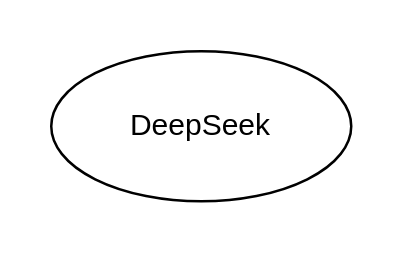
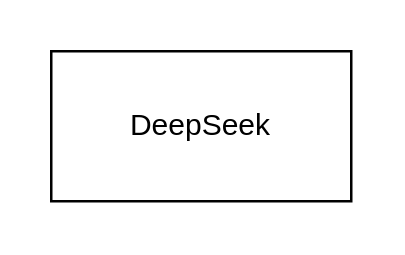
(201, 126) -> (201, 126)
